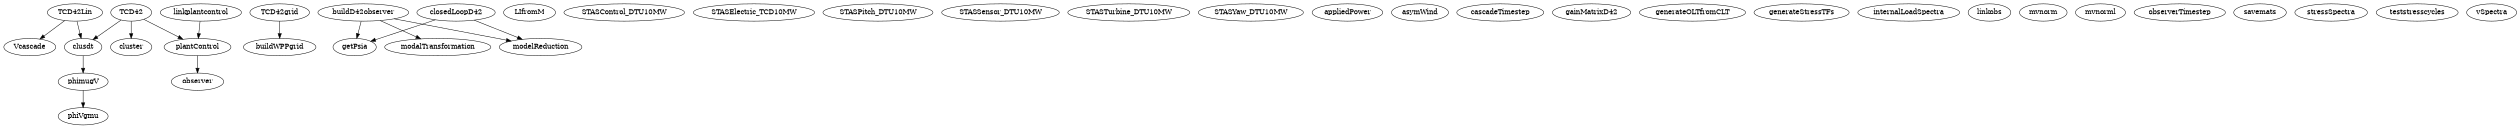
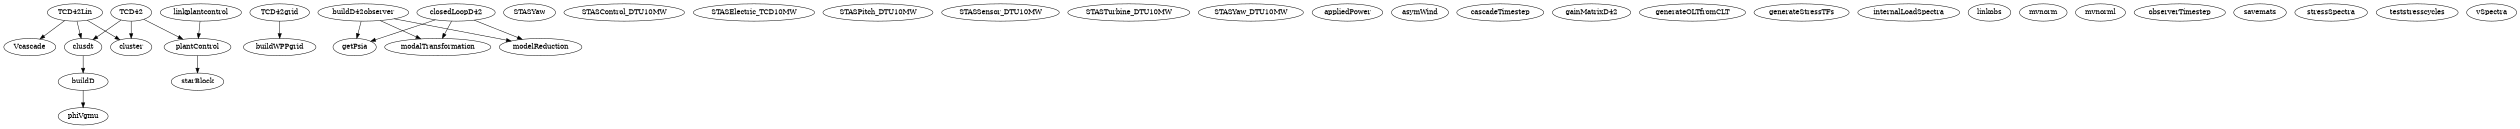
(530, 12) -> (530, 12)
none -> (449, 26)
none -> (101, 29)
(83, 82) -> (83, 82)
(198, 82) -> (198, 82)
